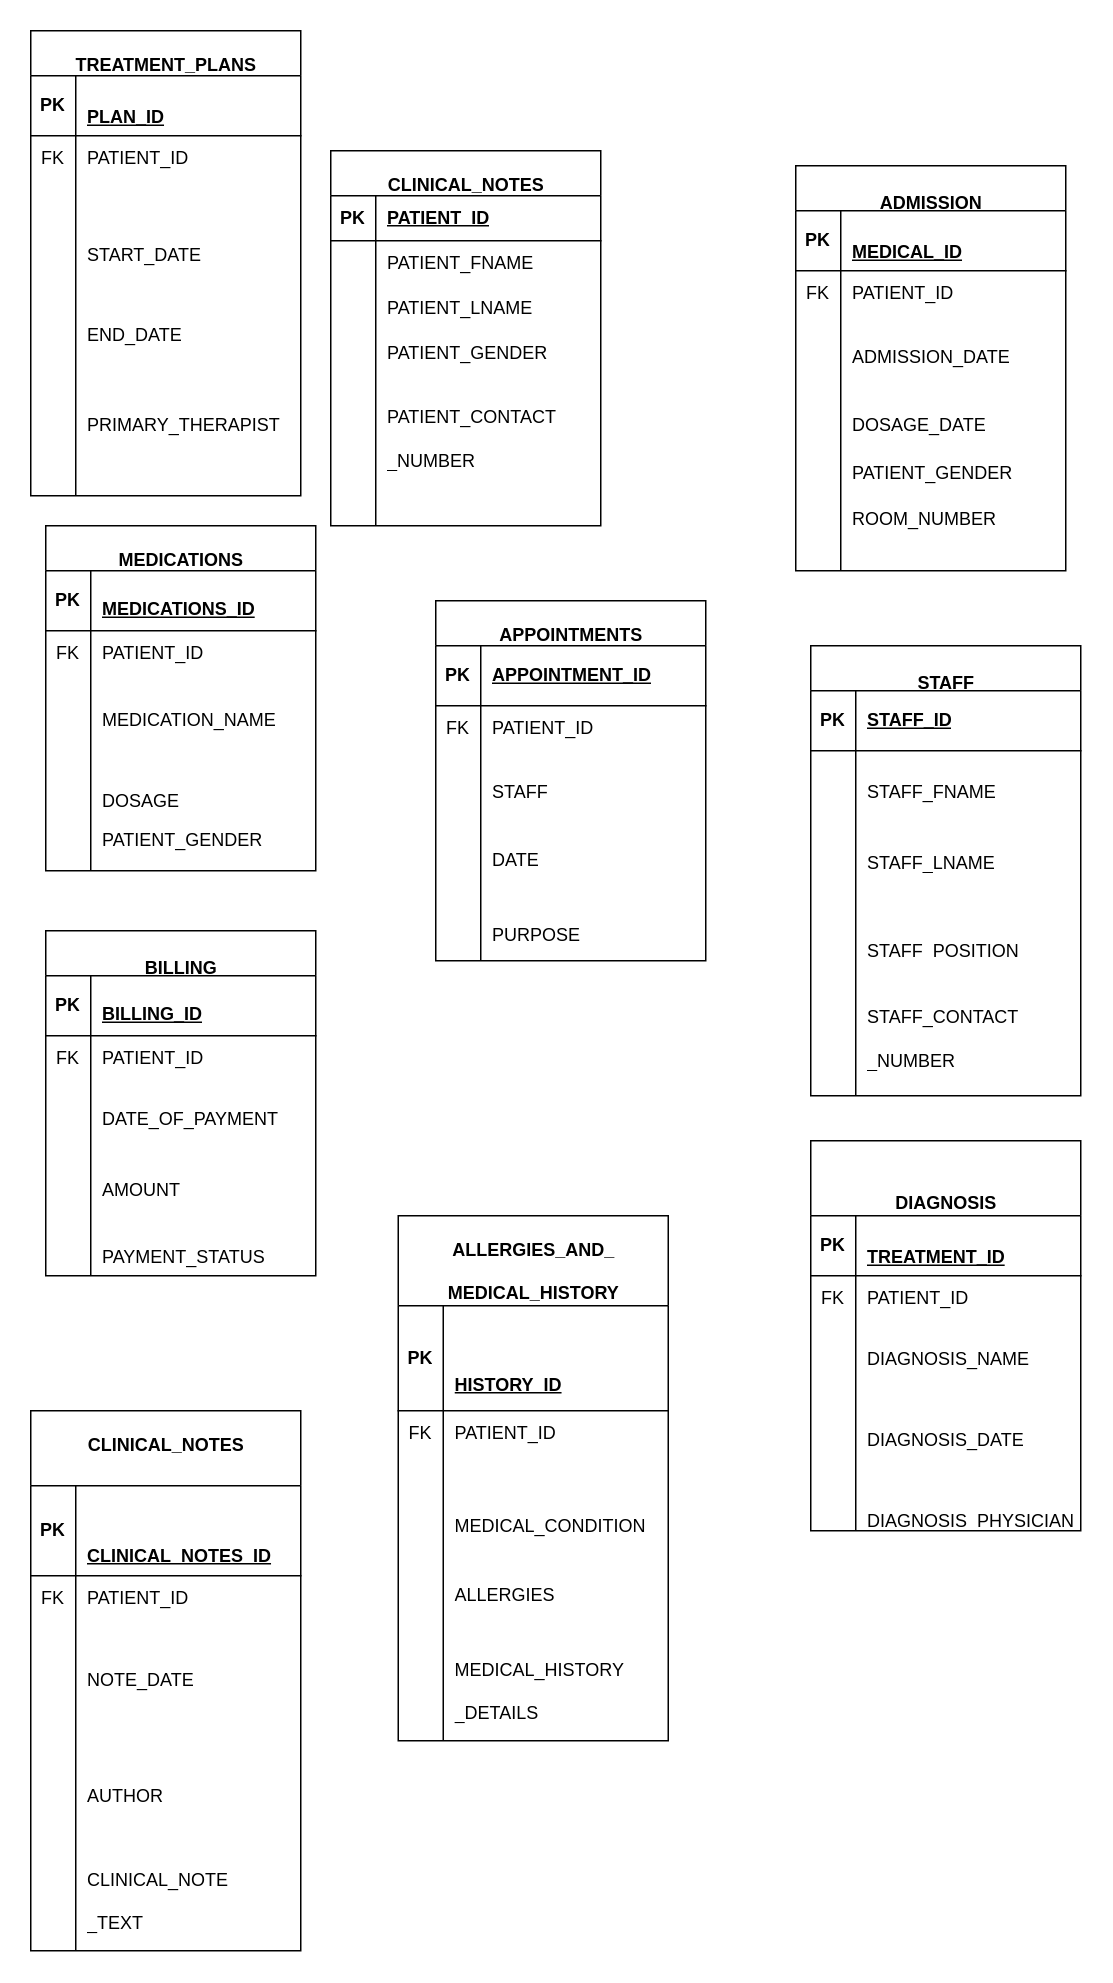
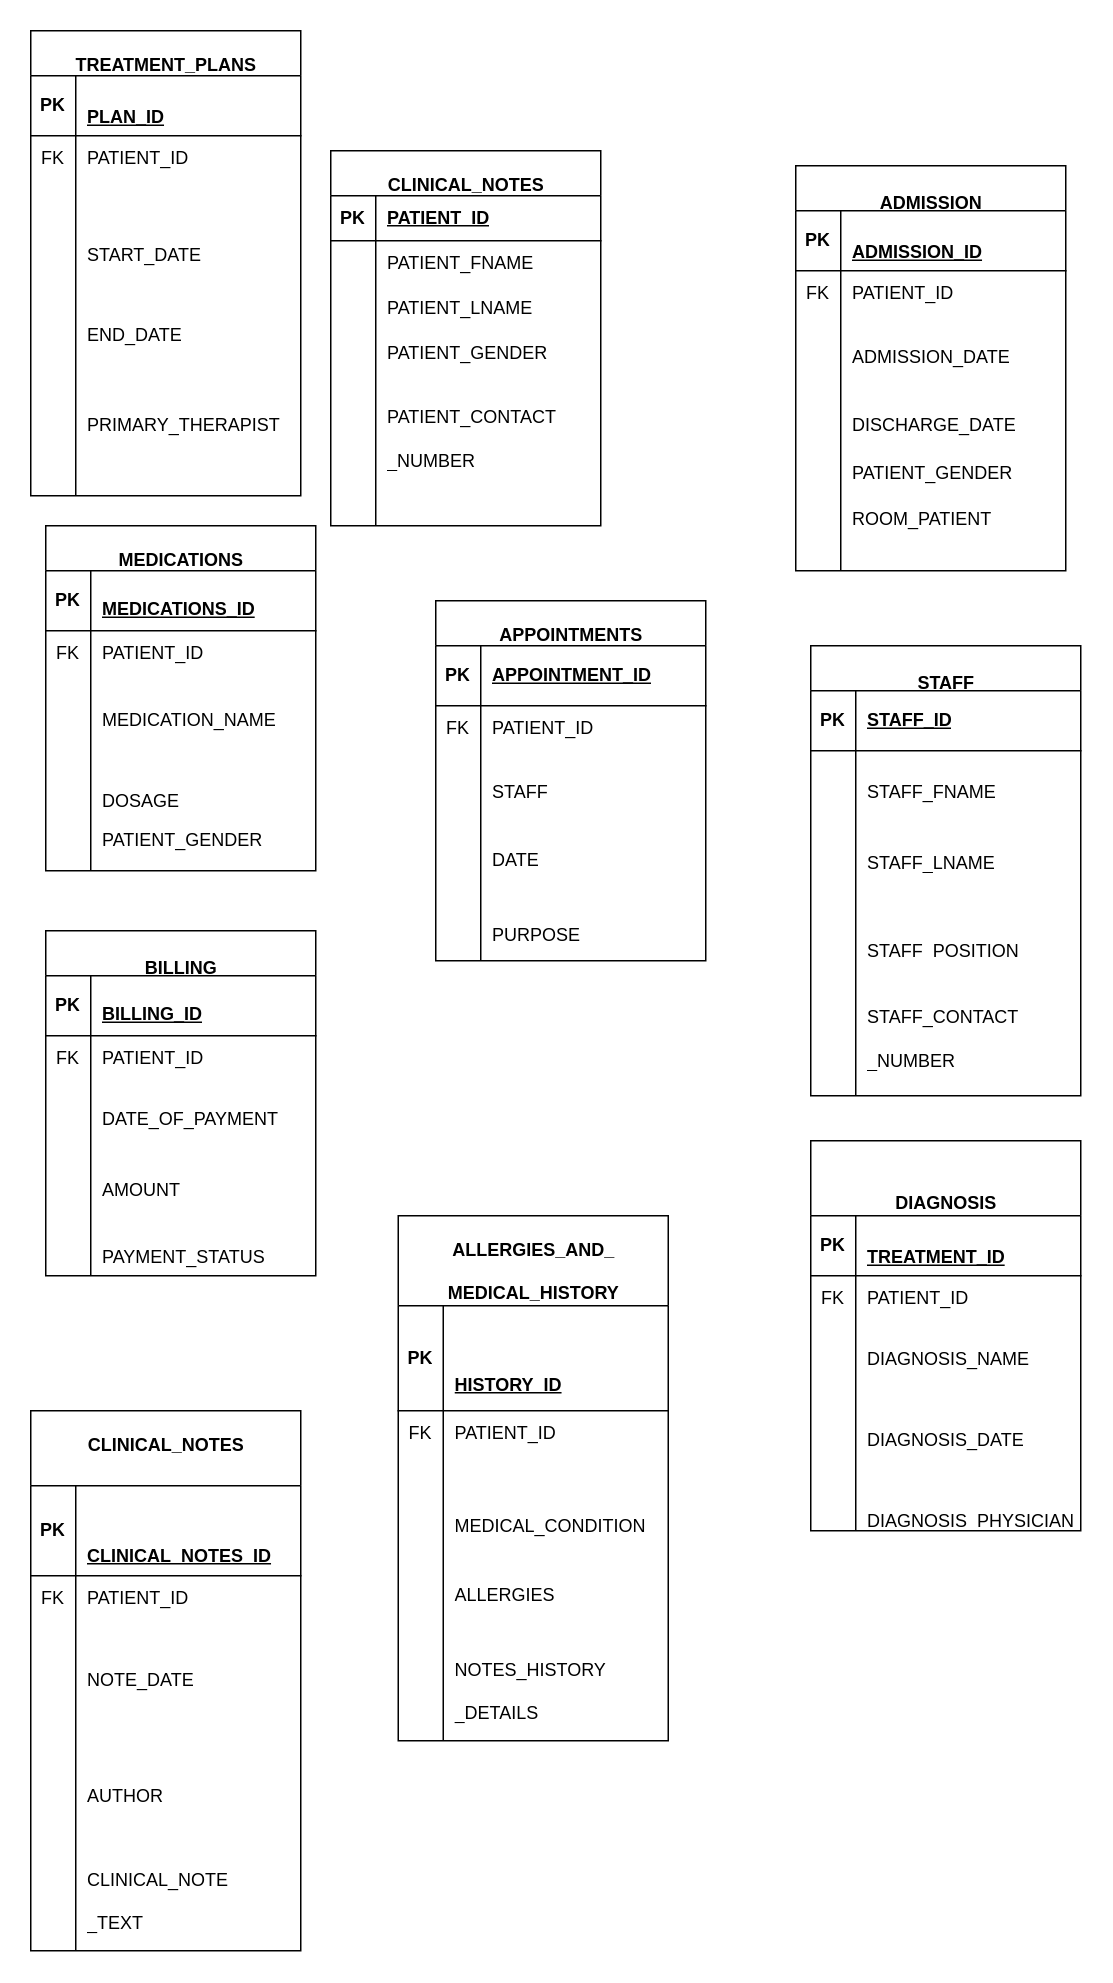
(903, 241) -> (913, 241)
(908, 413) -> (923, 413)
(908, 533) -> (913, 533)
(531, 1681) -> (521, 1681)
